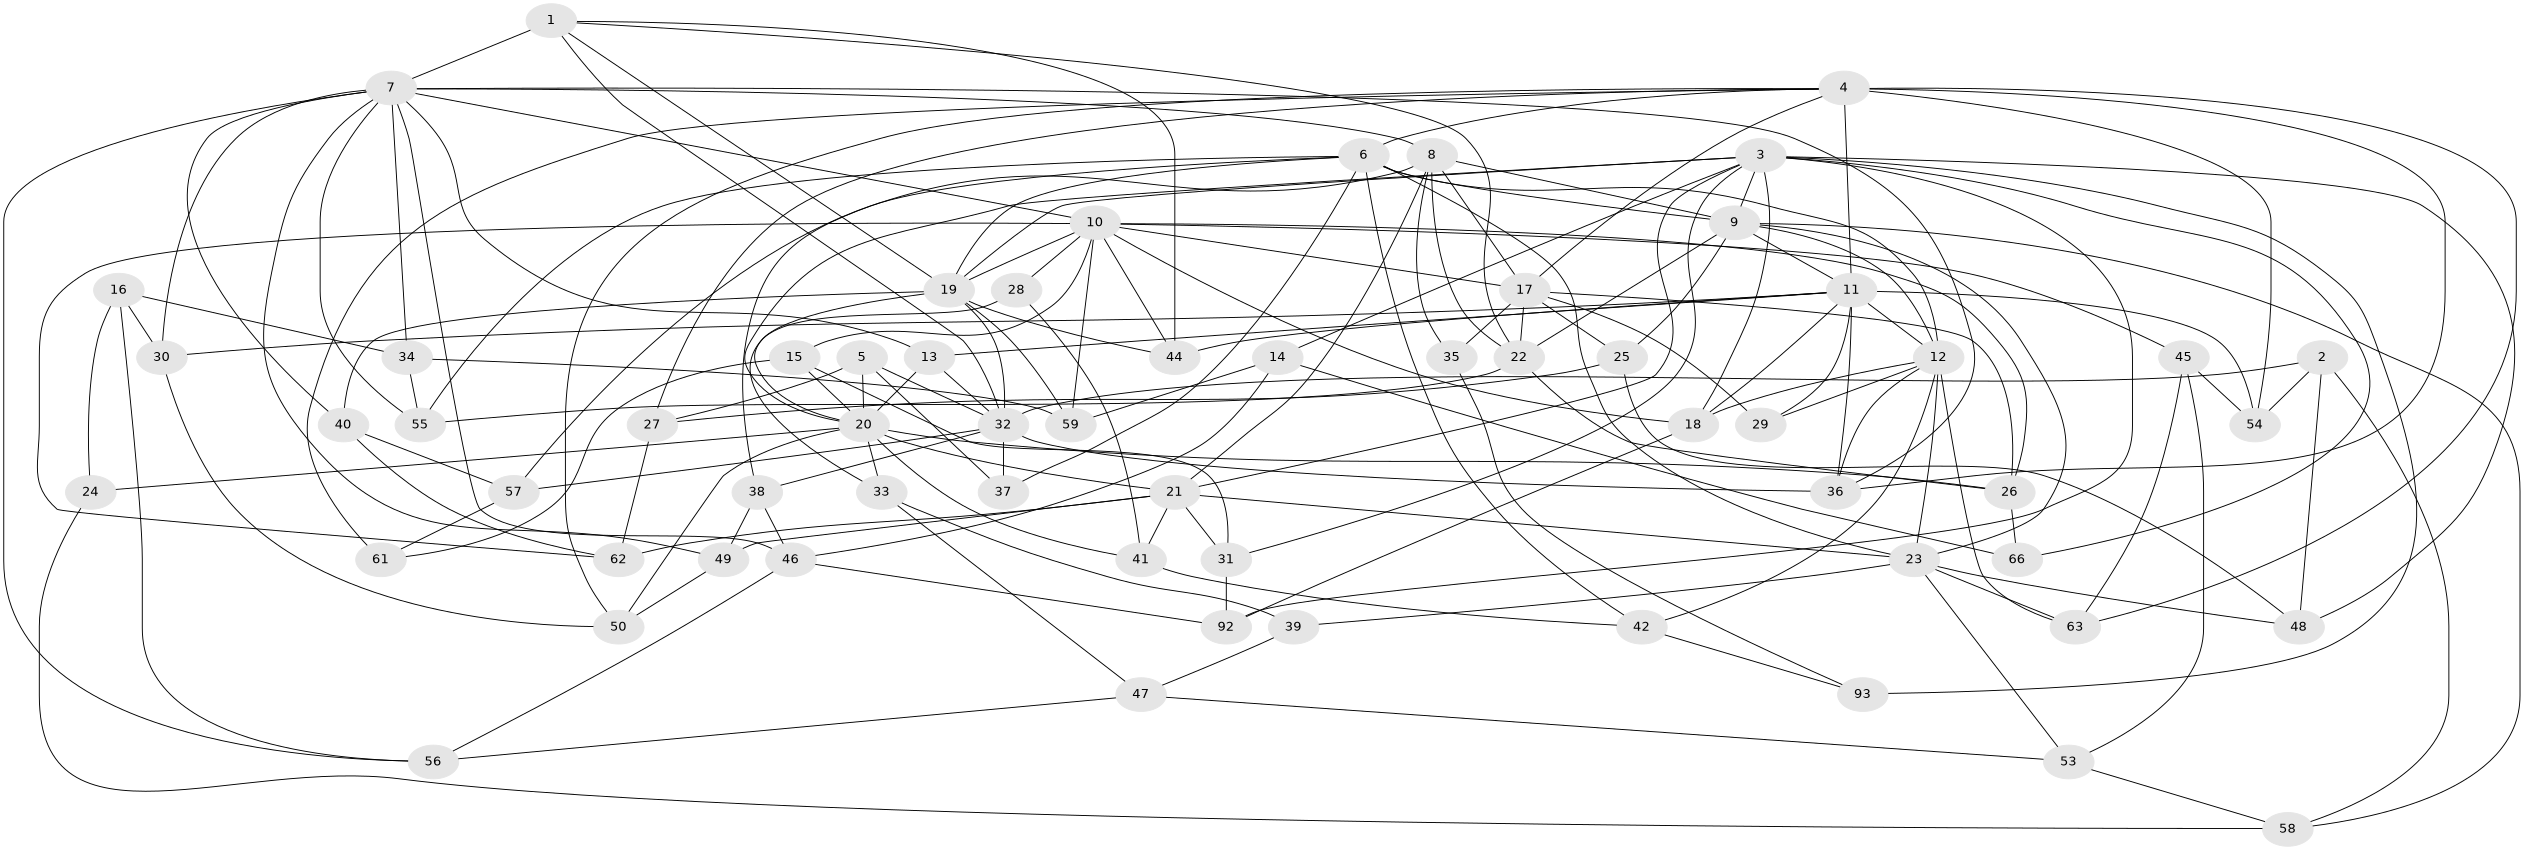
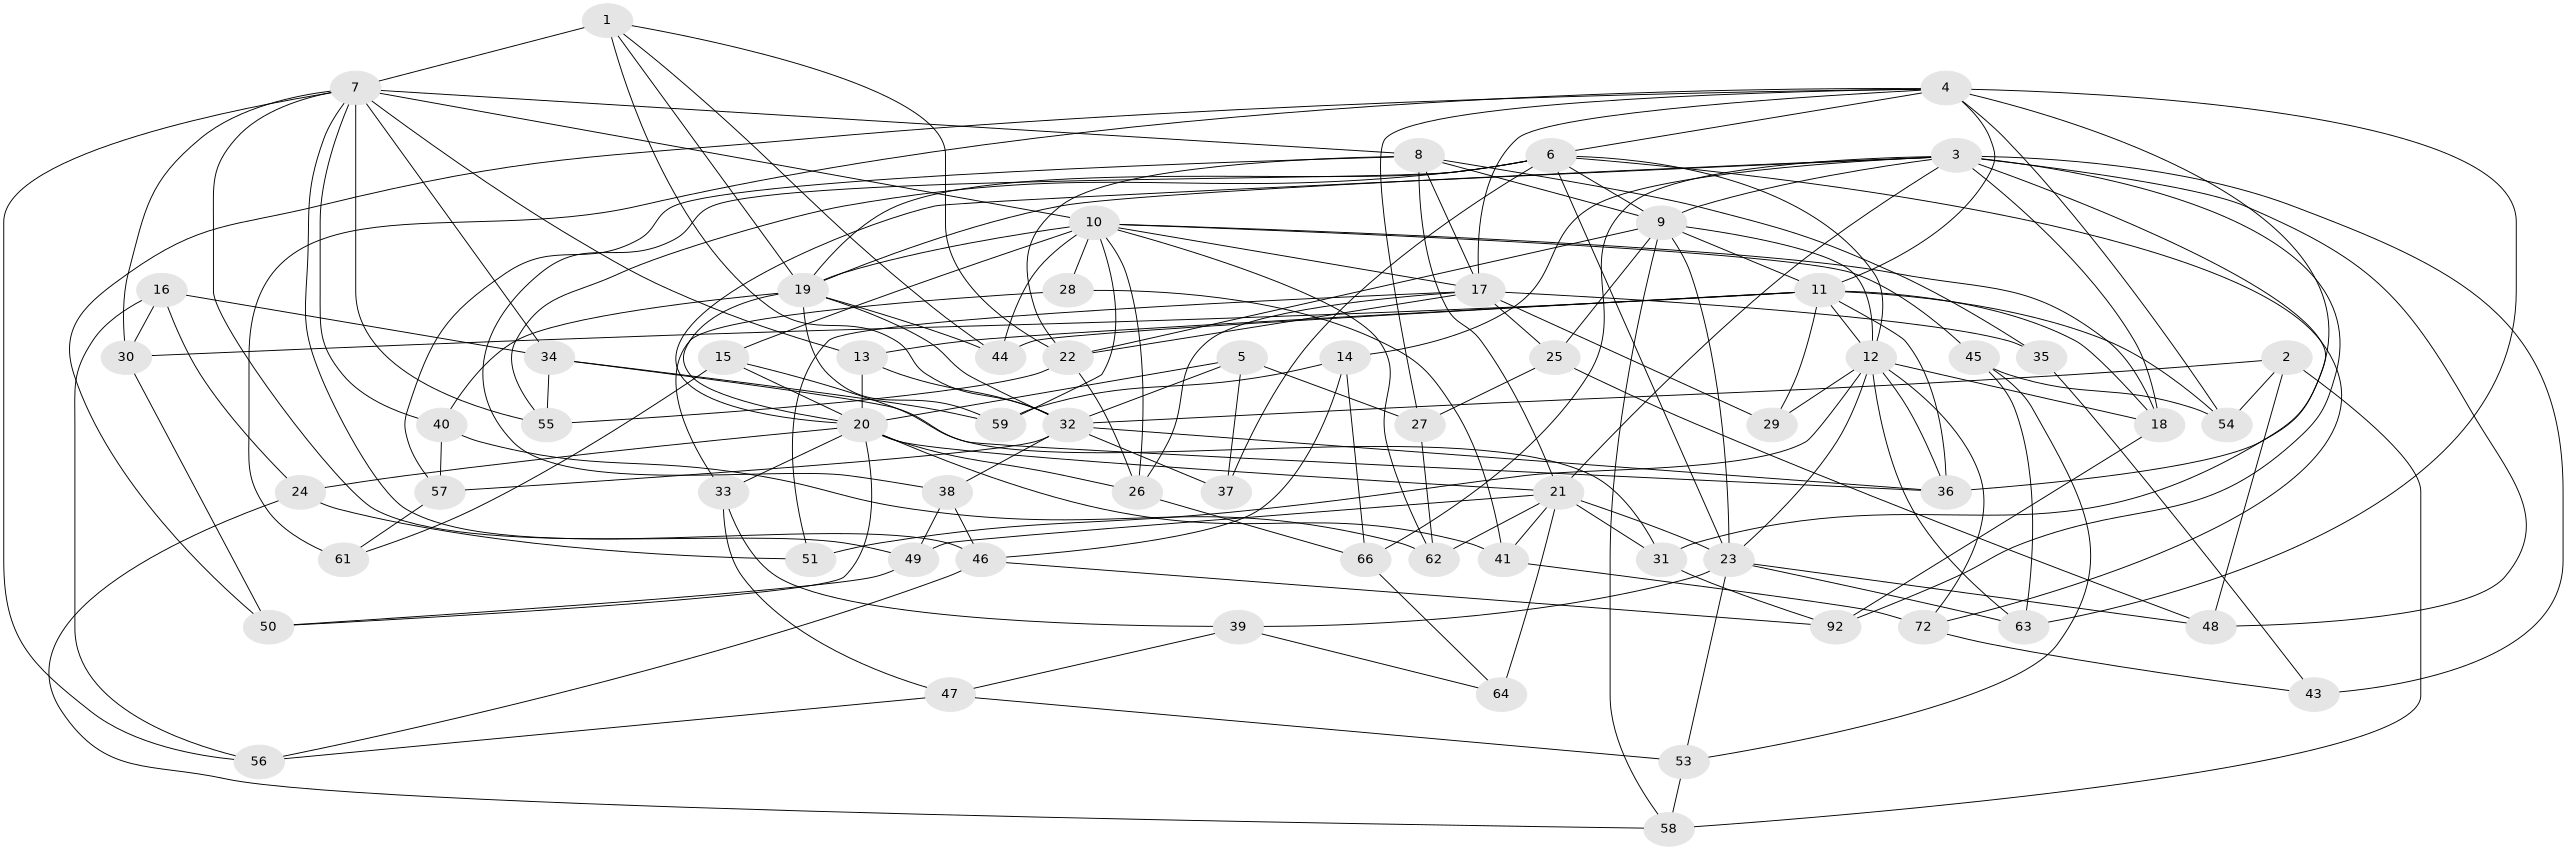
(1207, 94) -> (1208, 456)
none -> (811, 560)
(1642, 627) -> (1924, 627)
none -> (1502, 695)
(1863, 695) -> (2314, 695)
